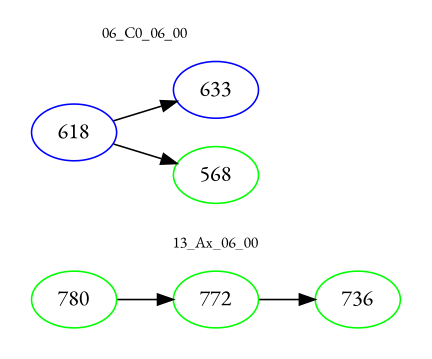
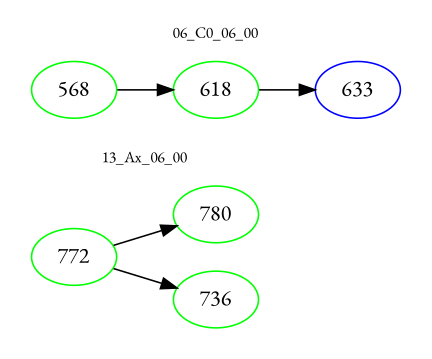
(74, 132) -> (216, 90)
(138, 151) -> (137, 90)
(137, 300) -> (138, 238)
